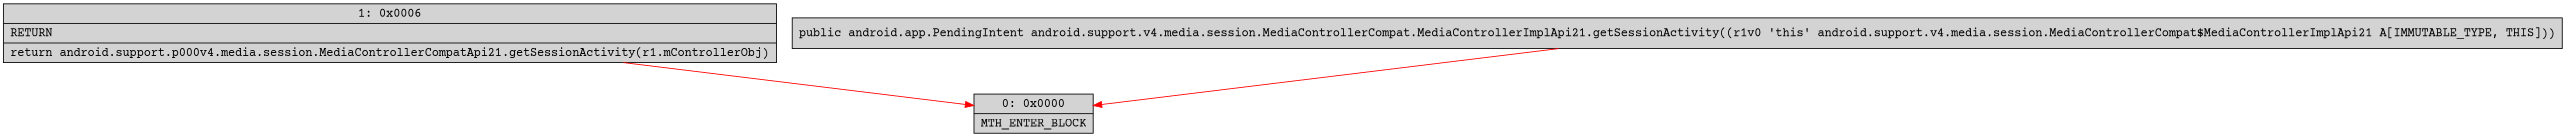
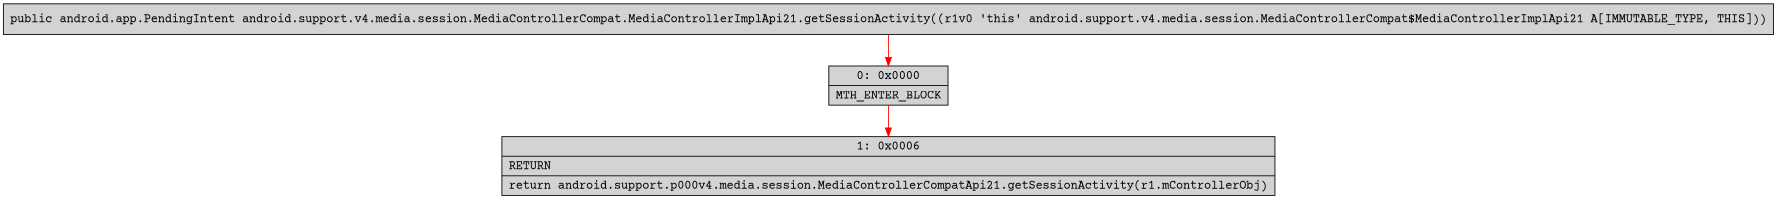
(794, 84) -> (888, 117)
